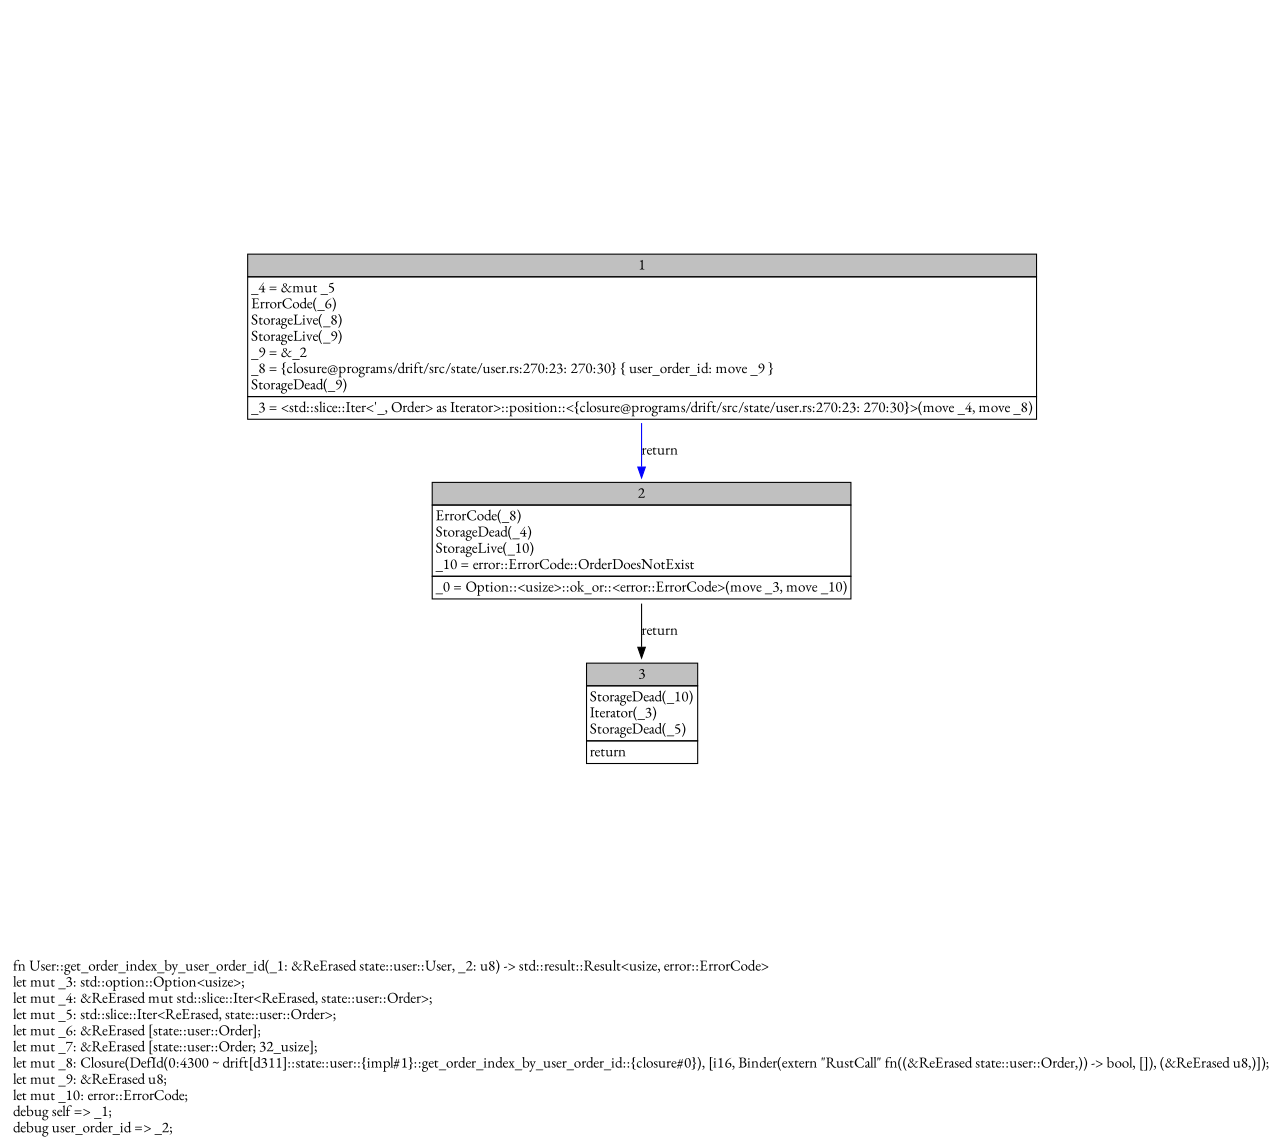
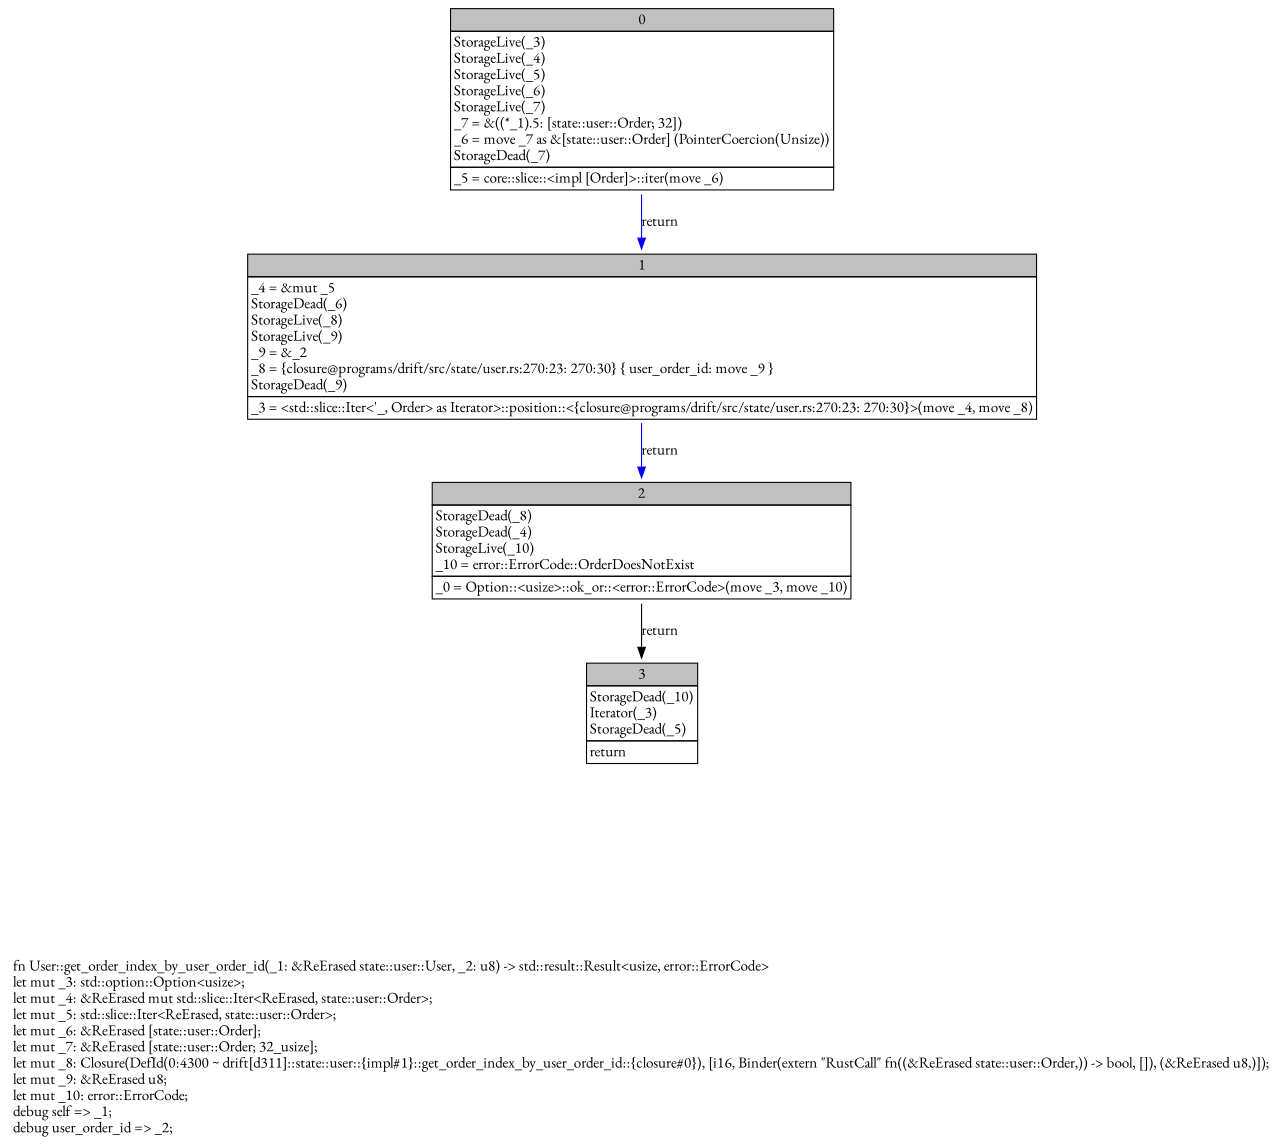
none -> (642, 99)
(294, 304) -> (299, 304)
(479, 516) -> (484, 516)
